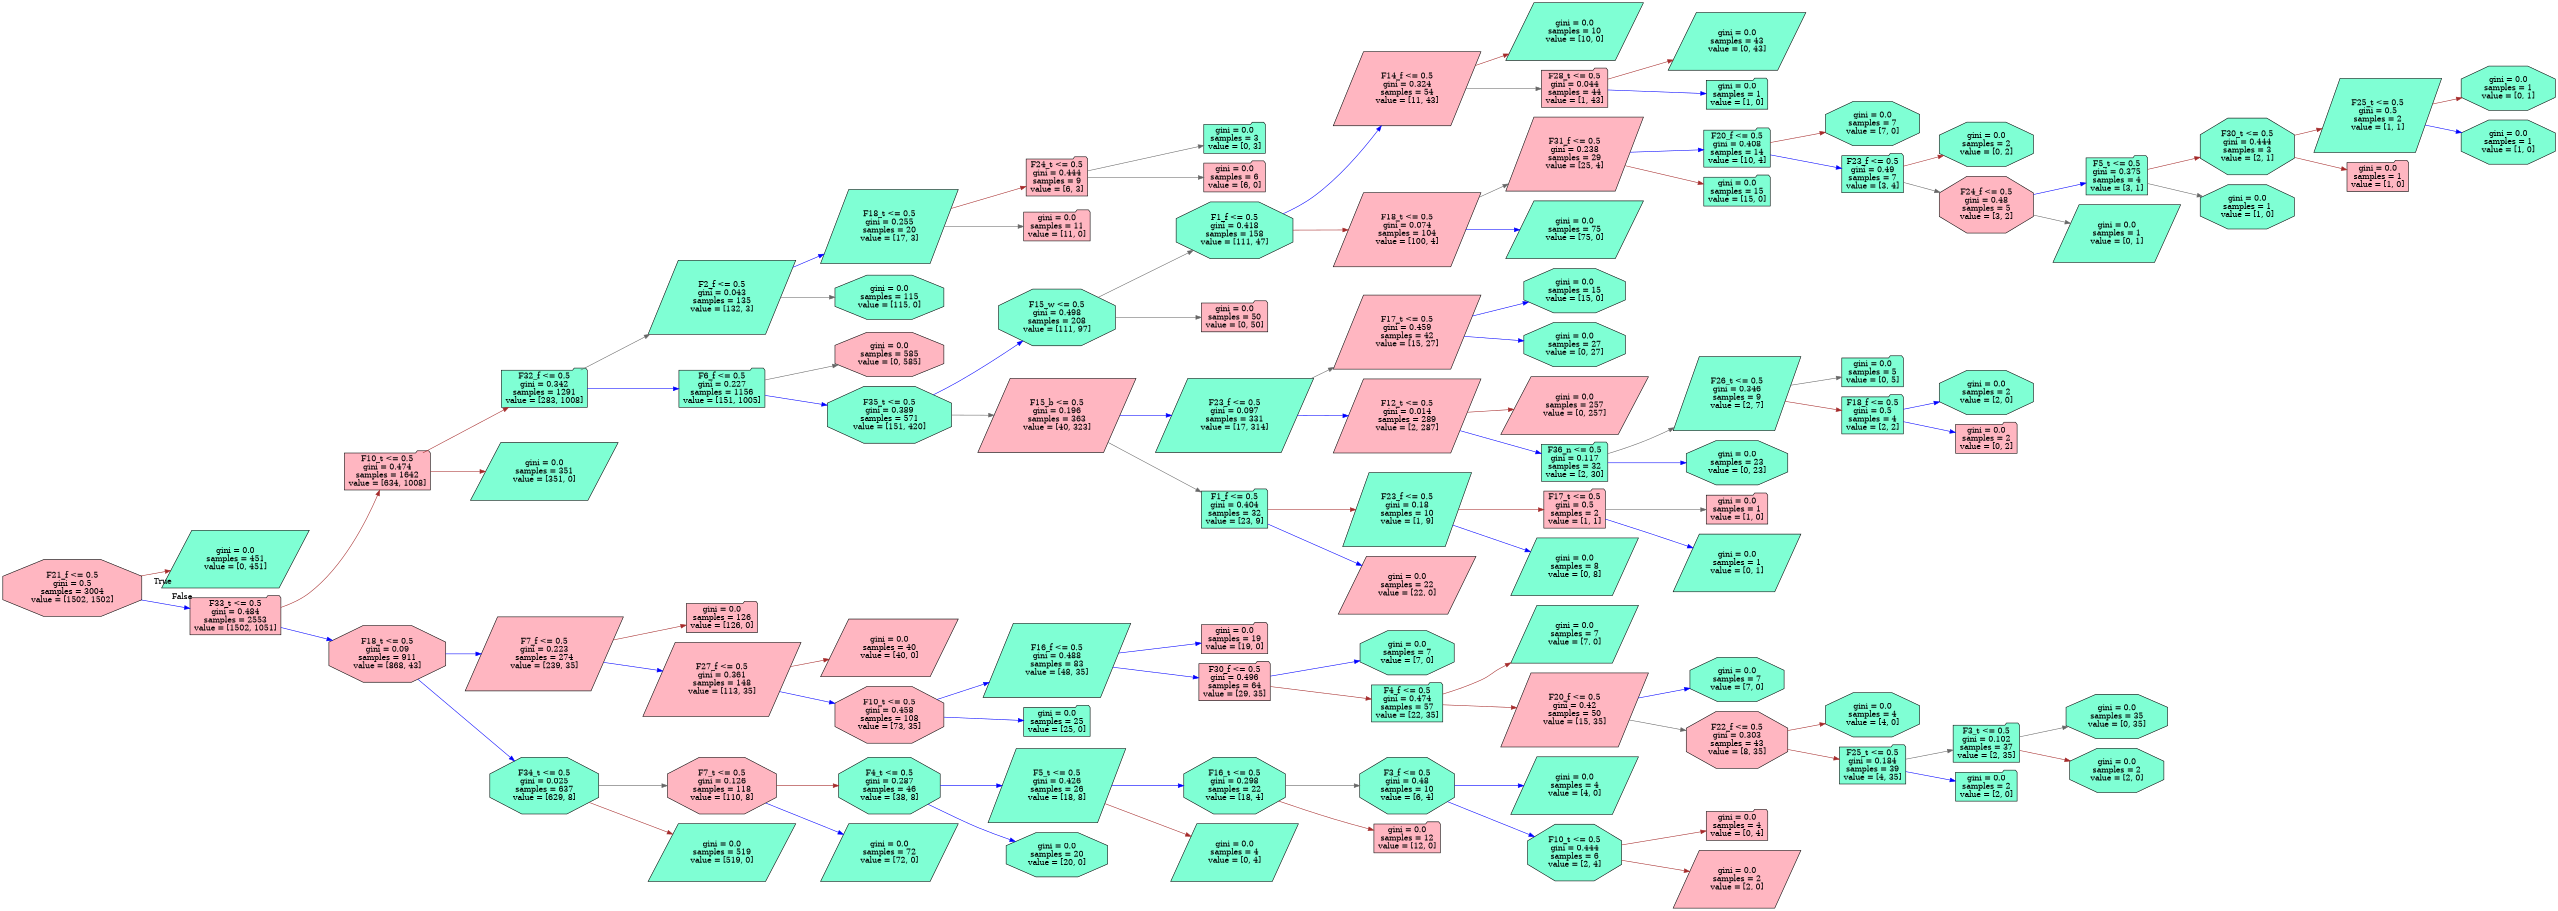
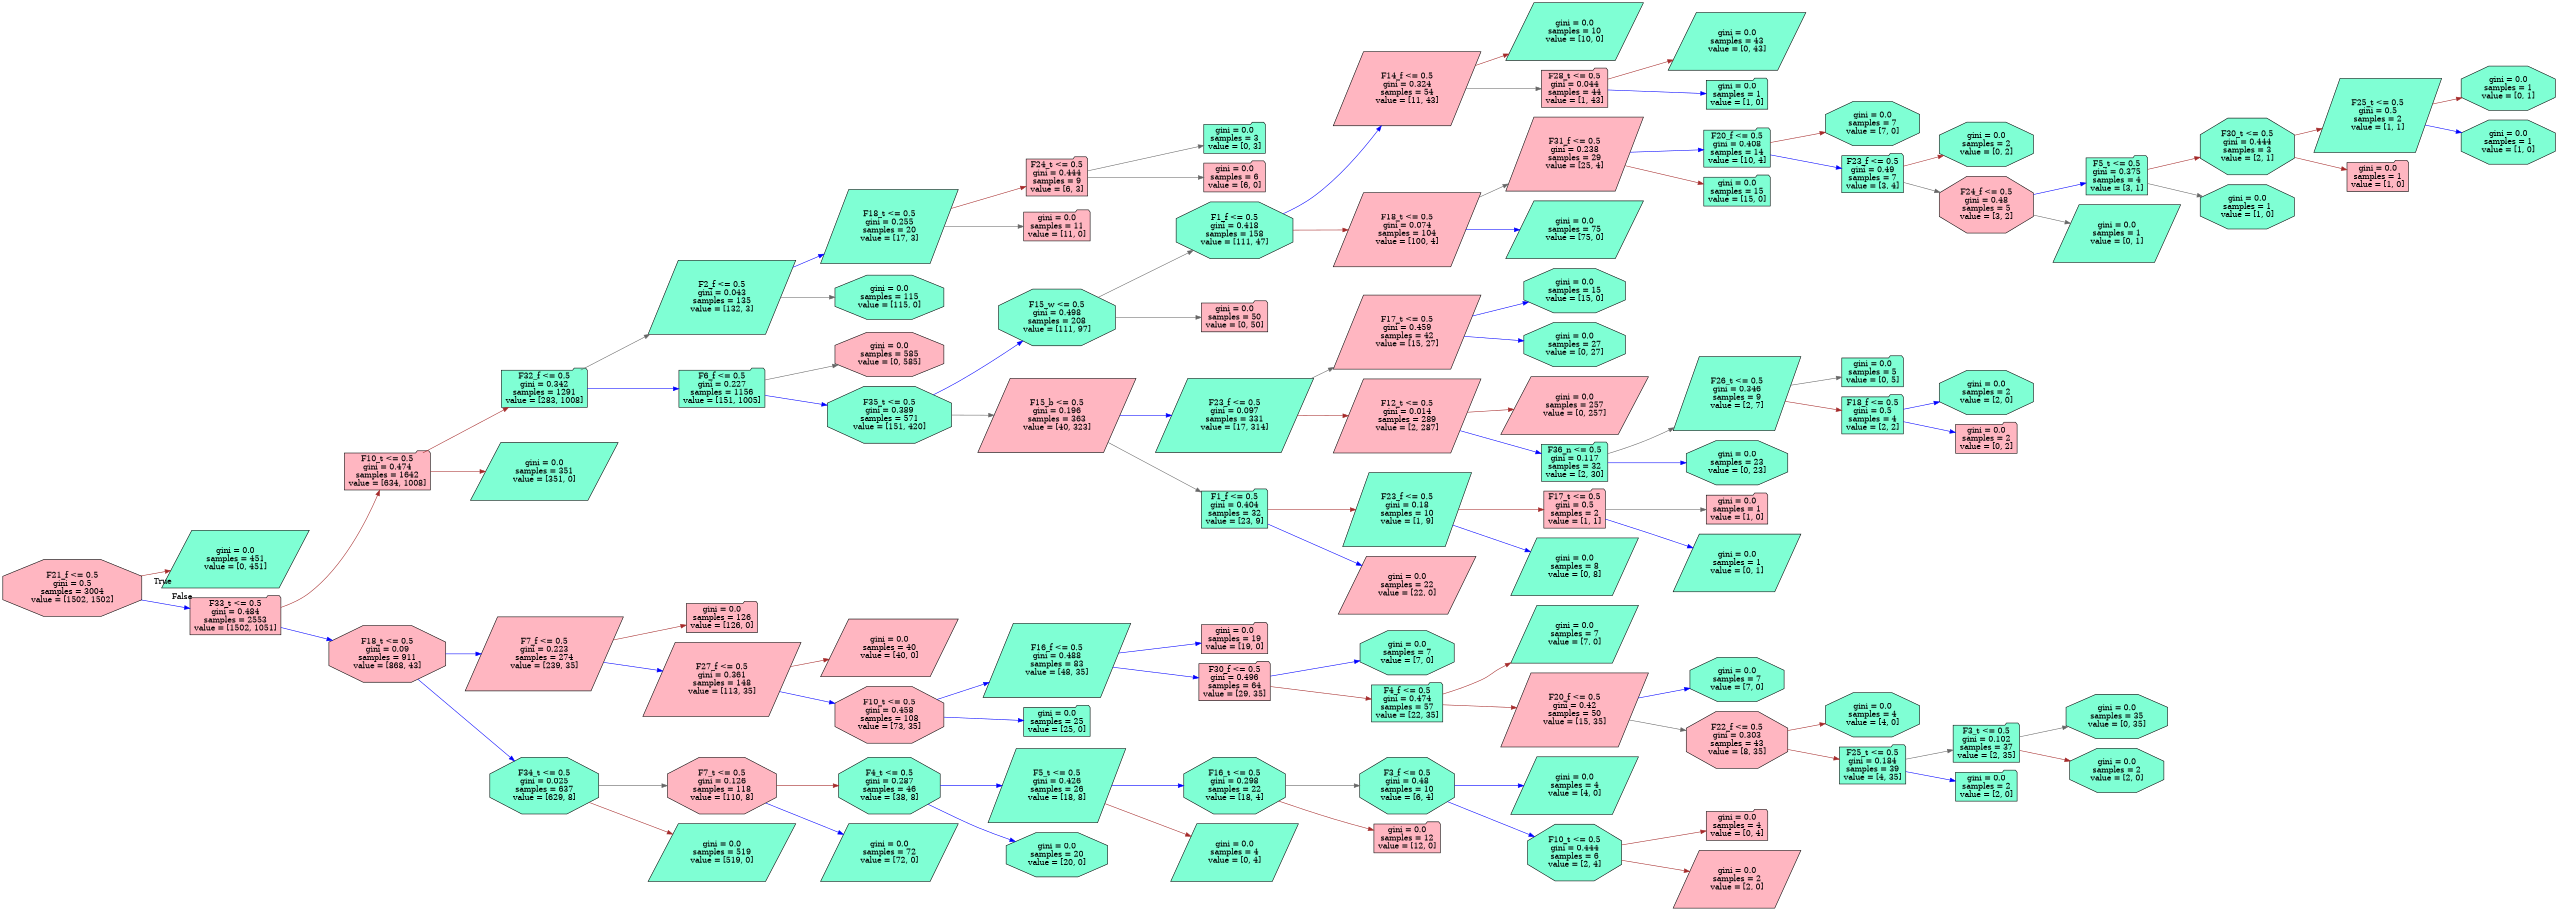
(1320, 416) -> (1320, 416)
